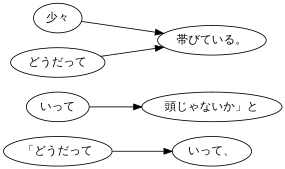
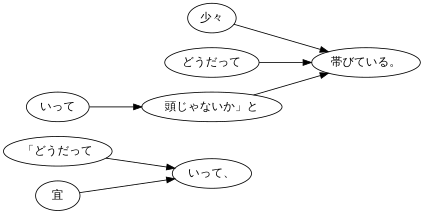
none -> (287, 85)
none -> (58, 196)
